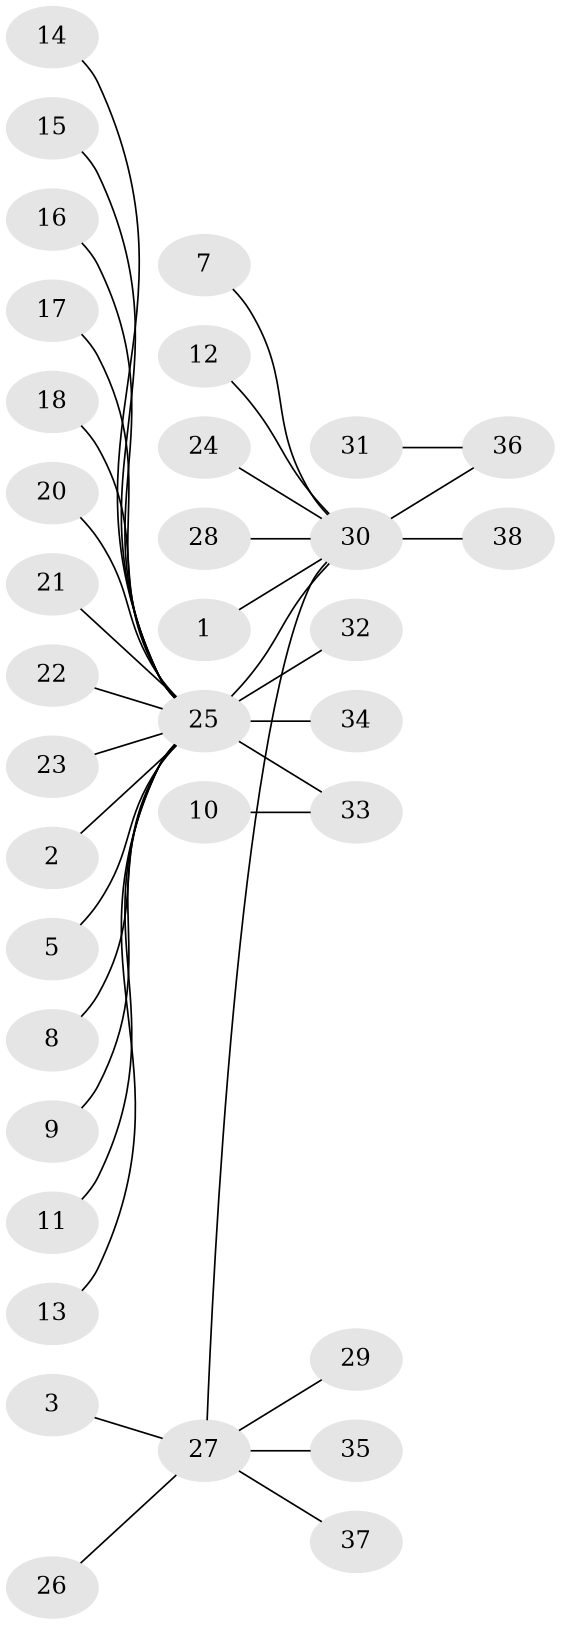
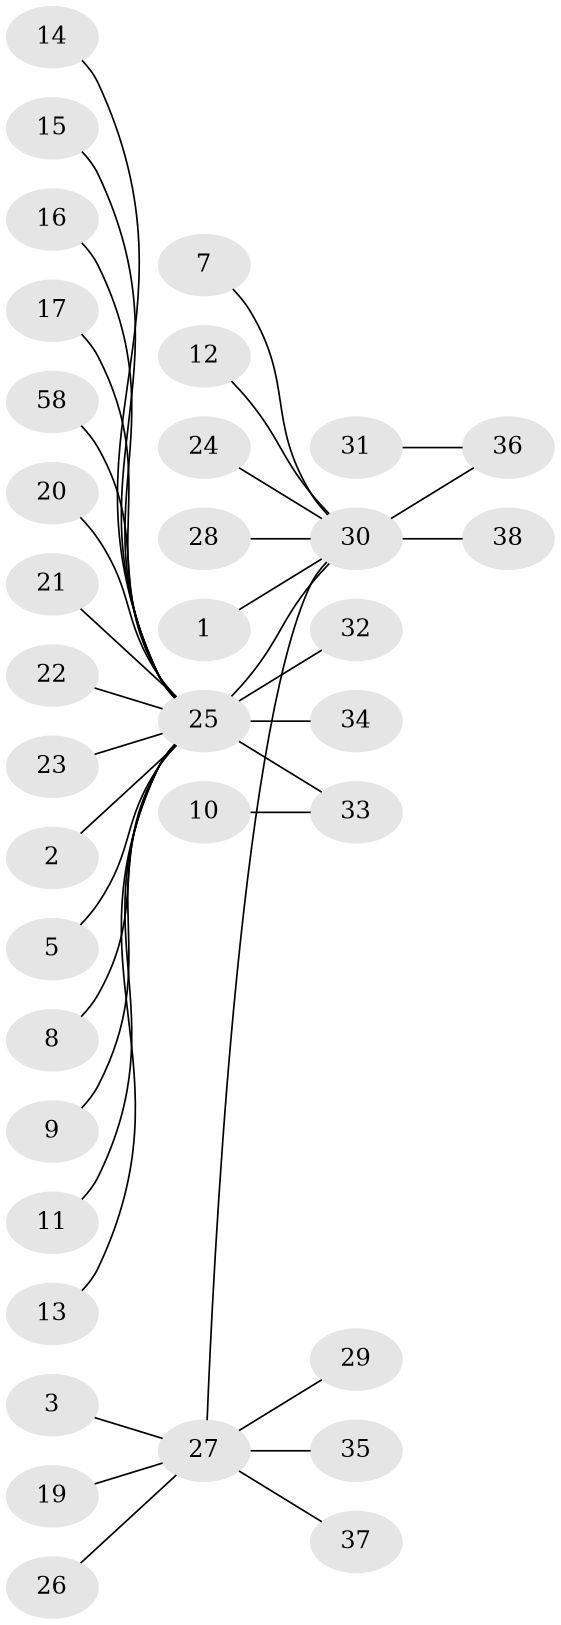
(52, 402) -> (52, 402)
none -> (52, 1496)
